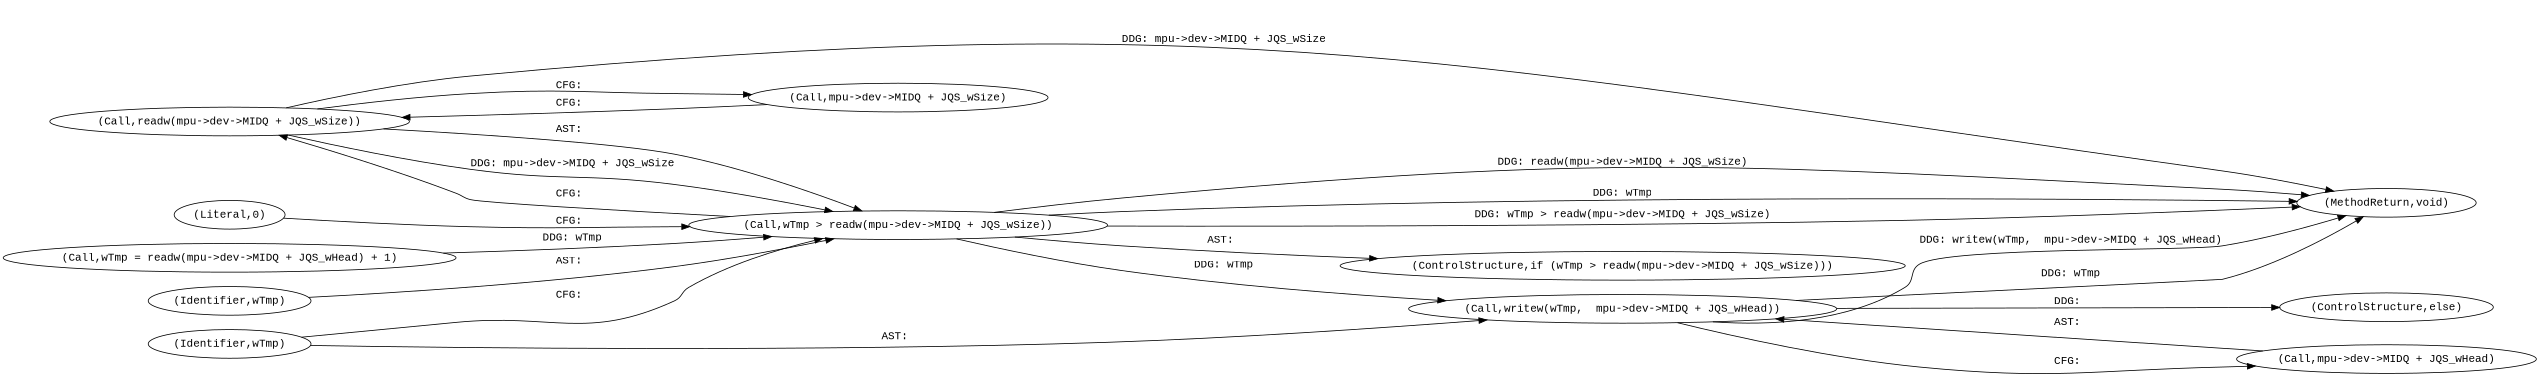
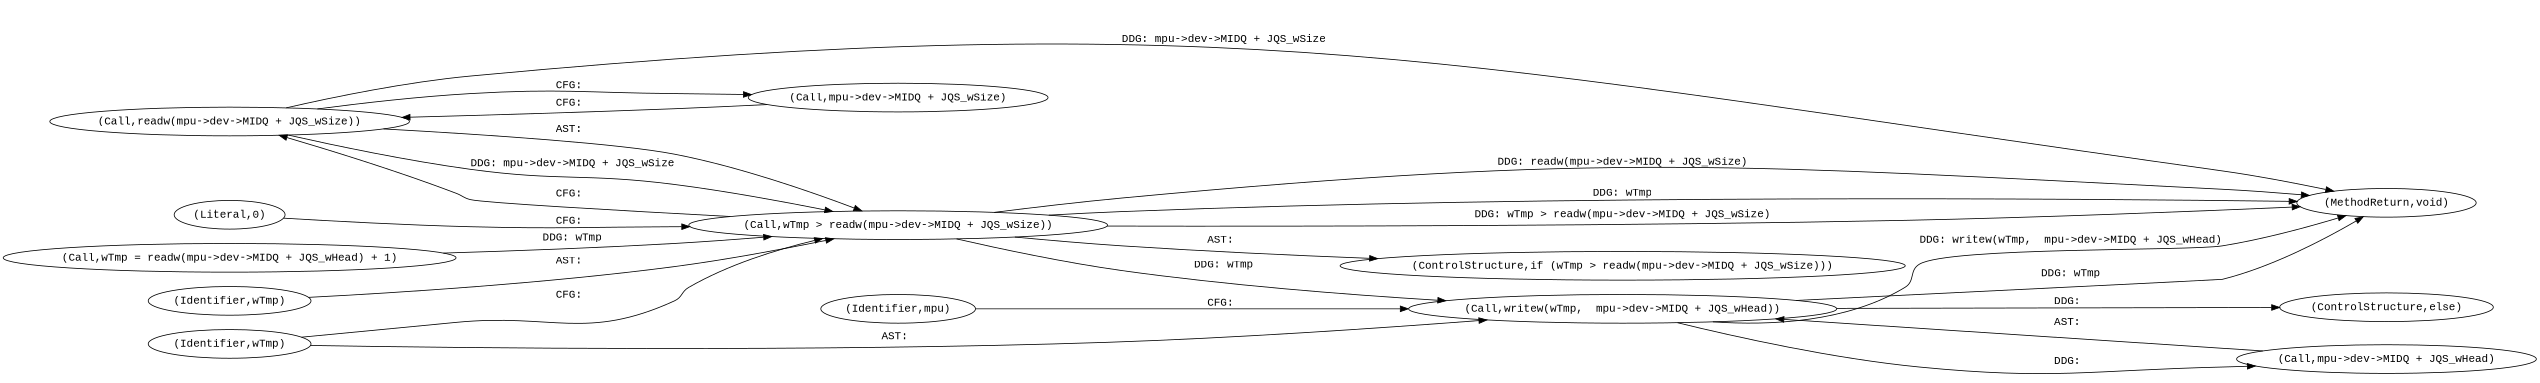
none -> (898, 309)
(2071, 361) -> (2071, 361)
